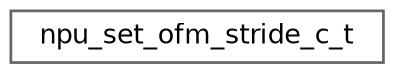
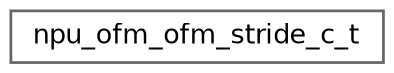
(197, 37) -> (197, 37)
